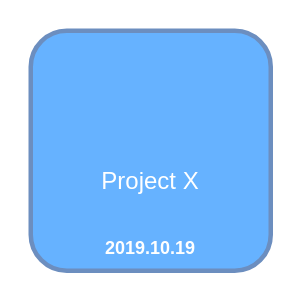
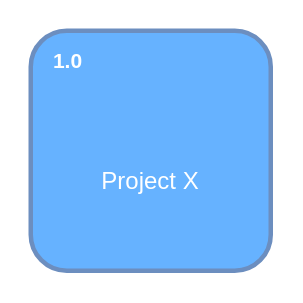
none -> (68, 61)
(151, 248) -> none
